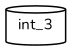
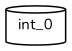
(36, 25) -> (36, 25)
